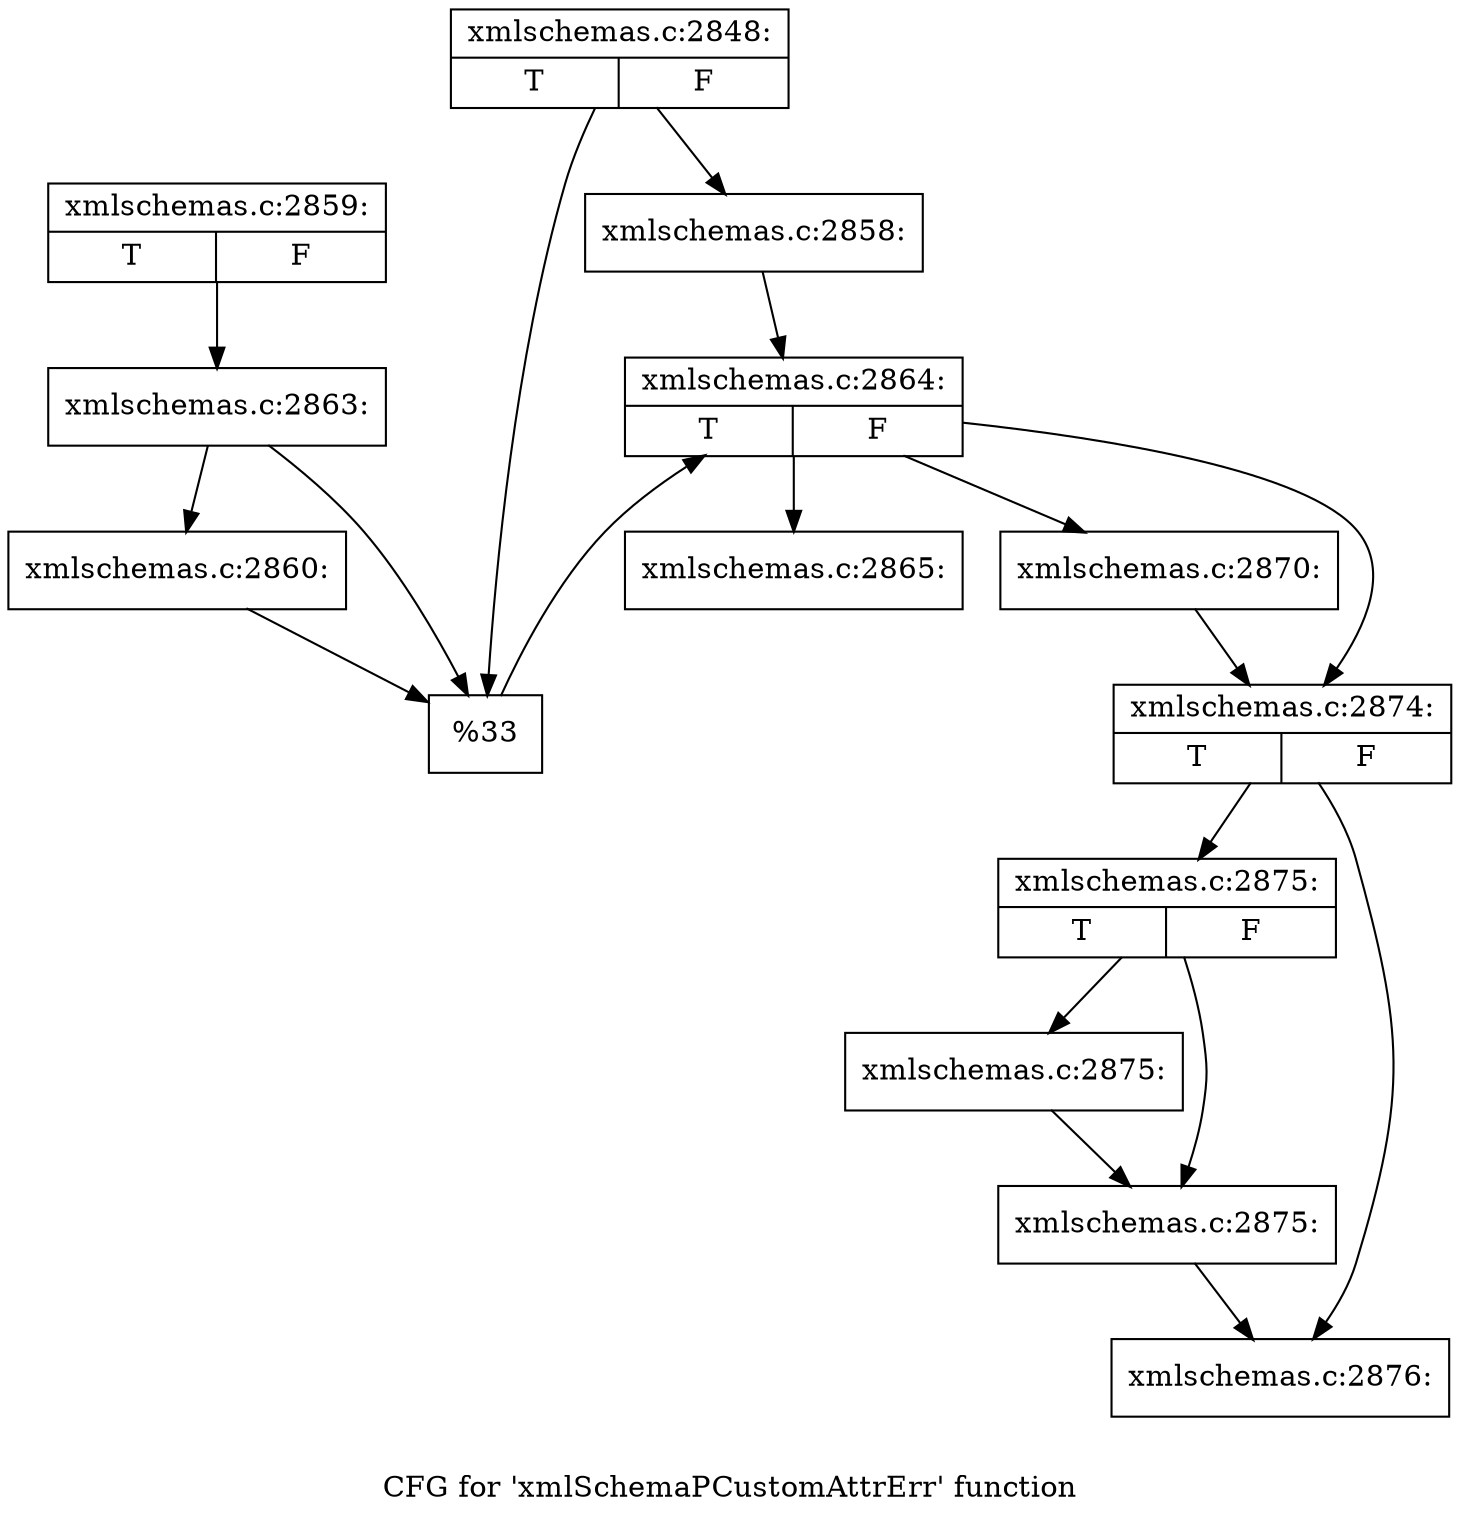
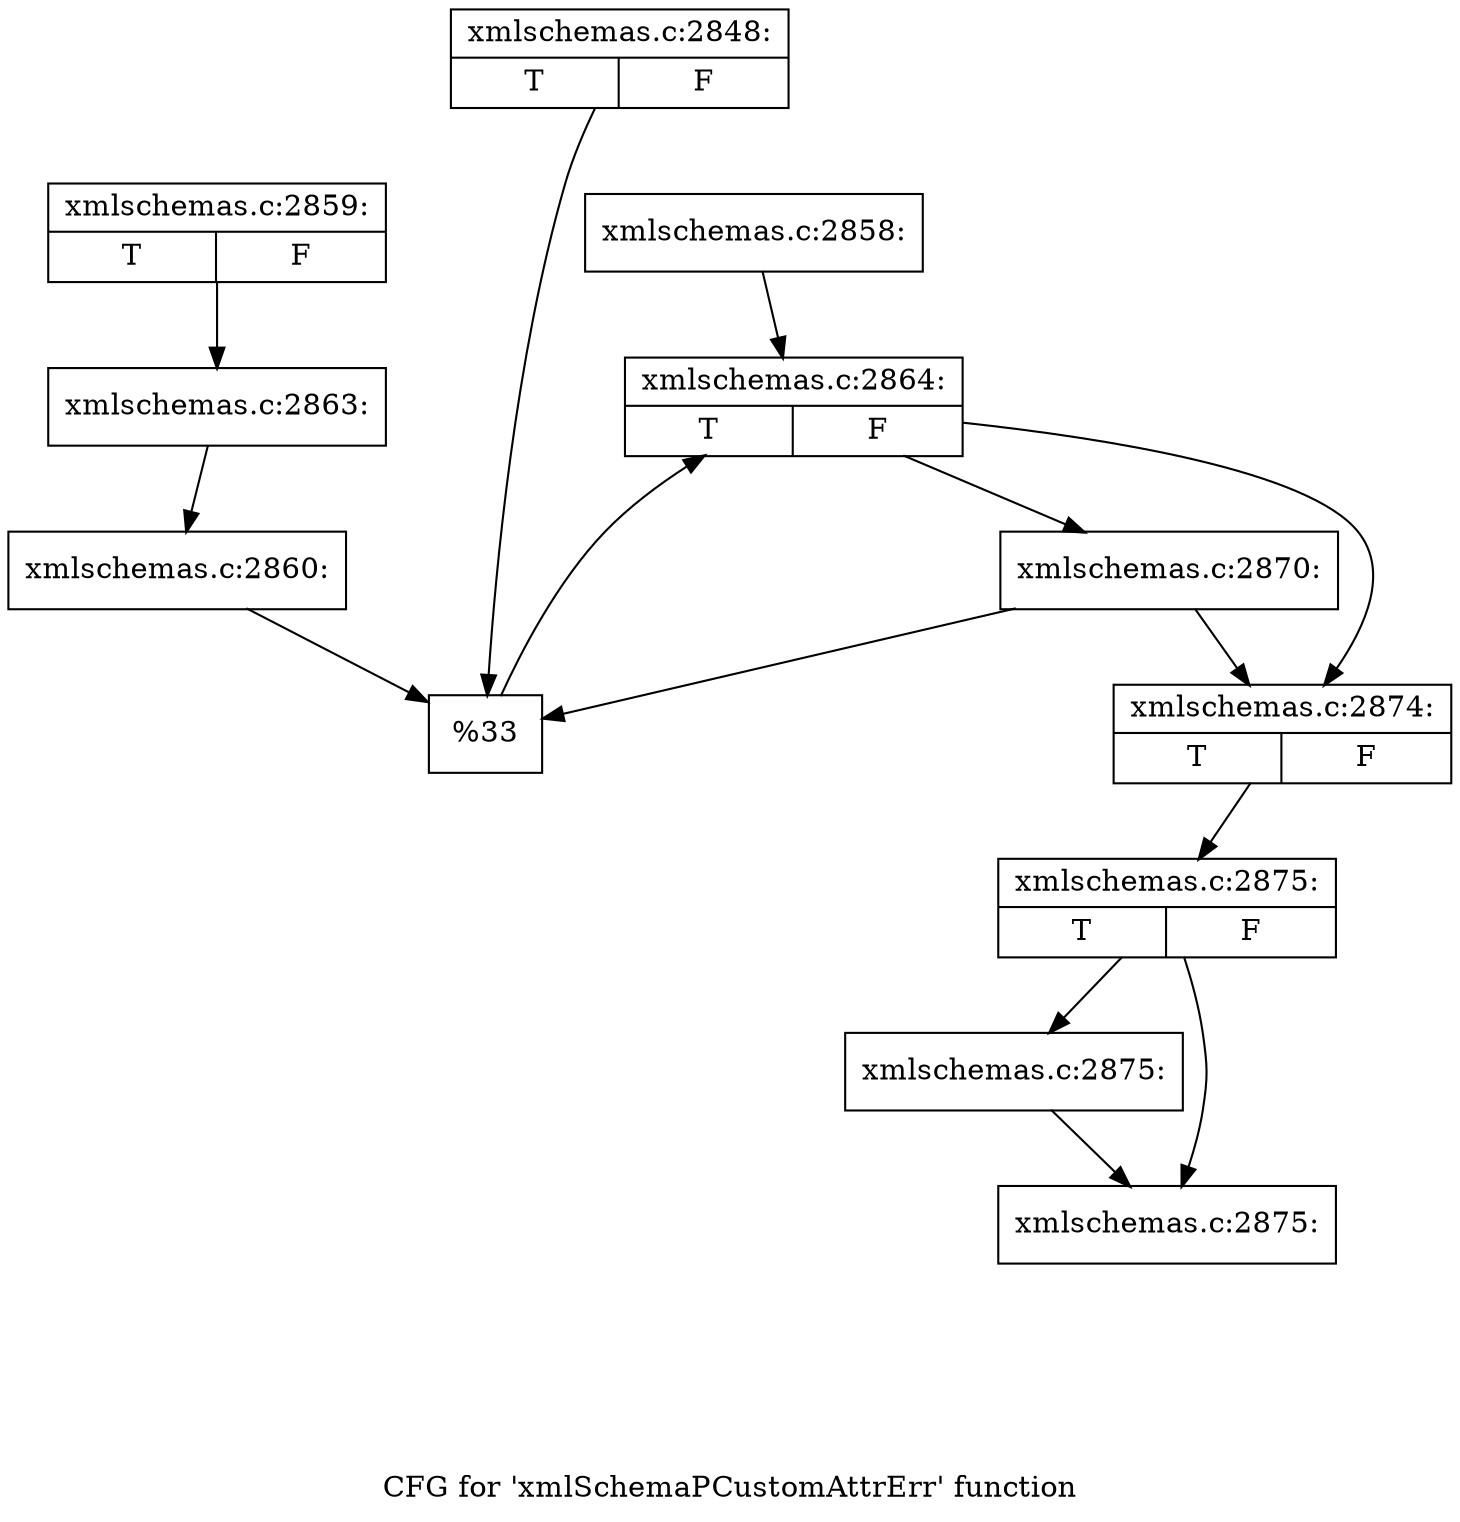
(684, 143) -> none
(378, 549) -> (789, 661)
(794, 570) -> none
(1280, 1378) -> none
